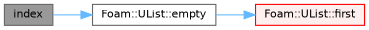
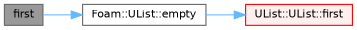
(29, 15) -> (24, 15)
(310, 15) -> (299, 15)
